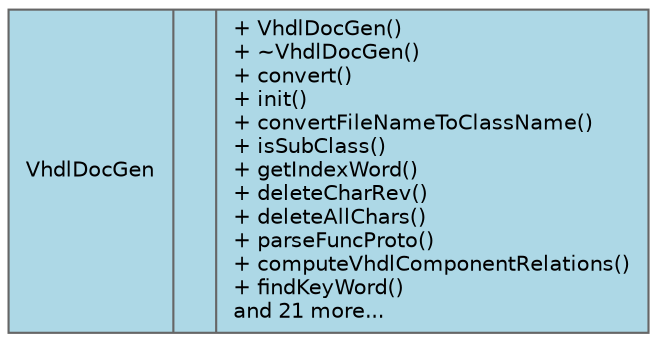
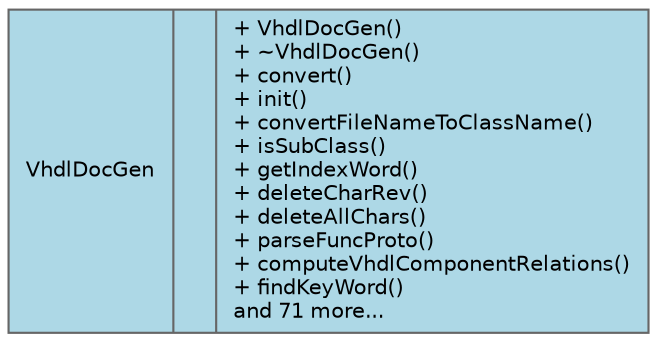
(309, 311) -> (309, 311)
